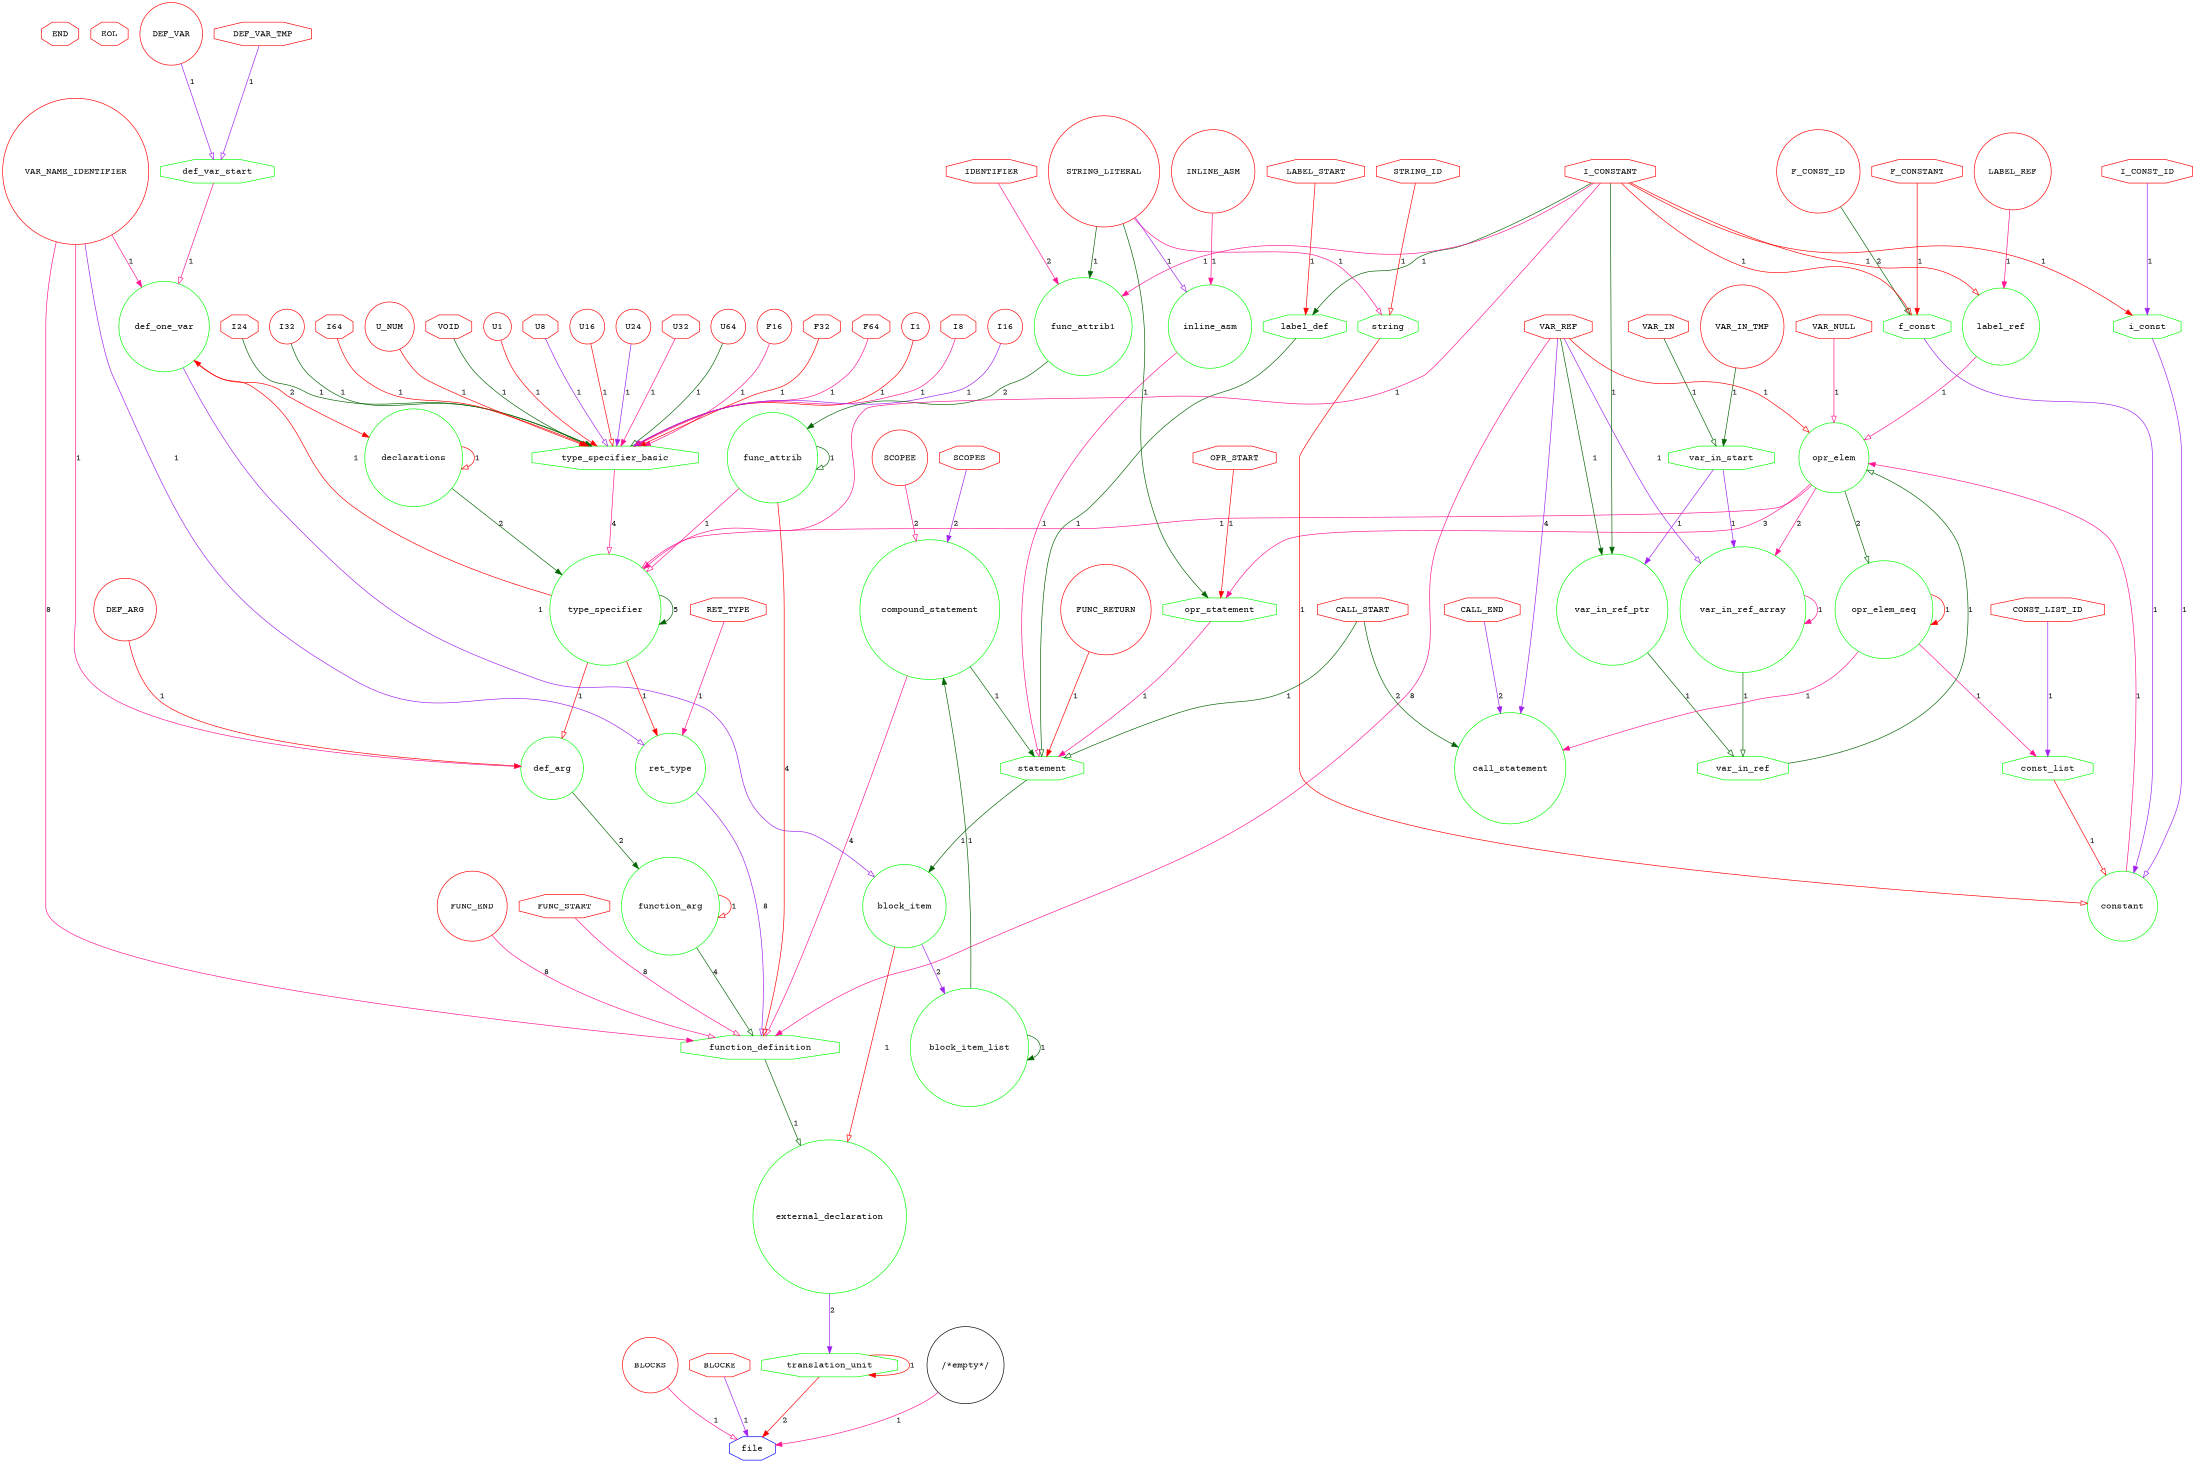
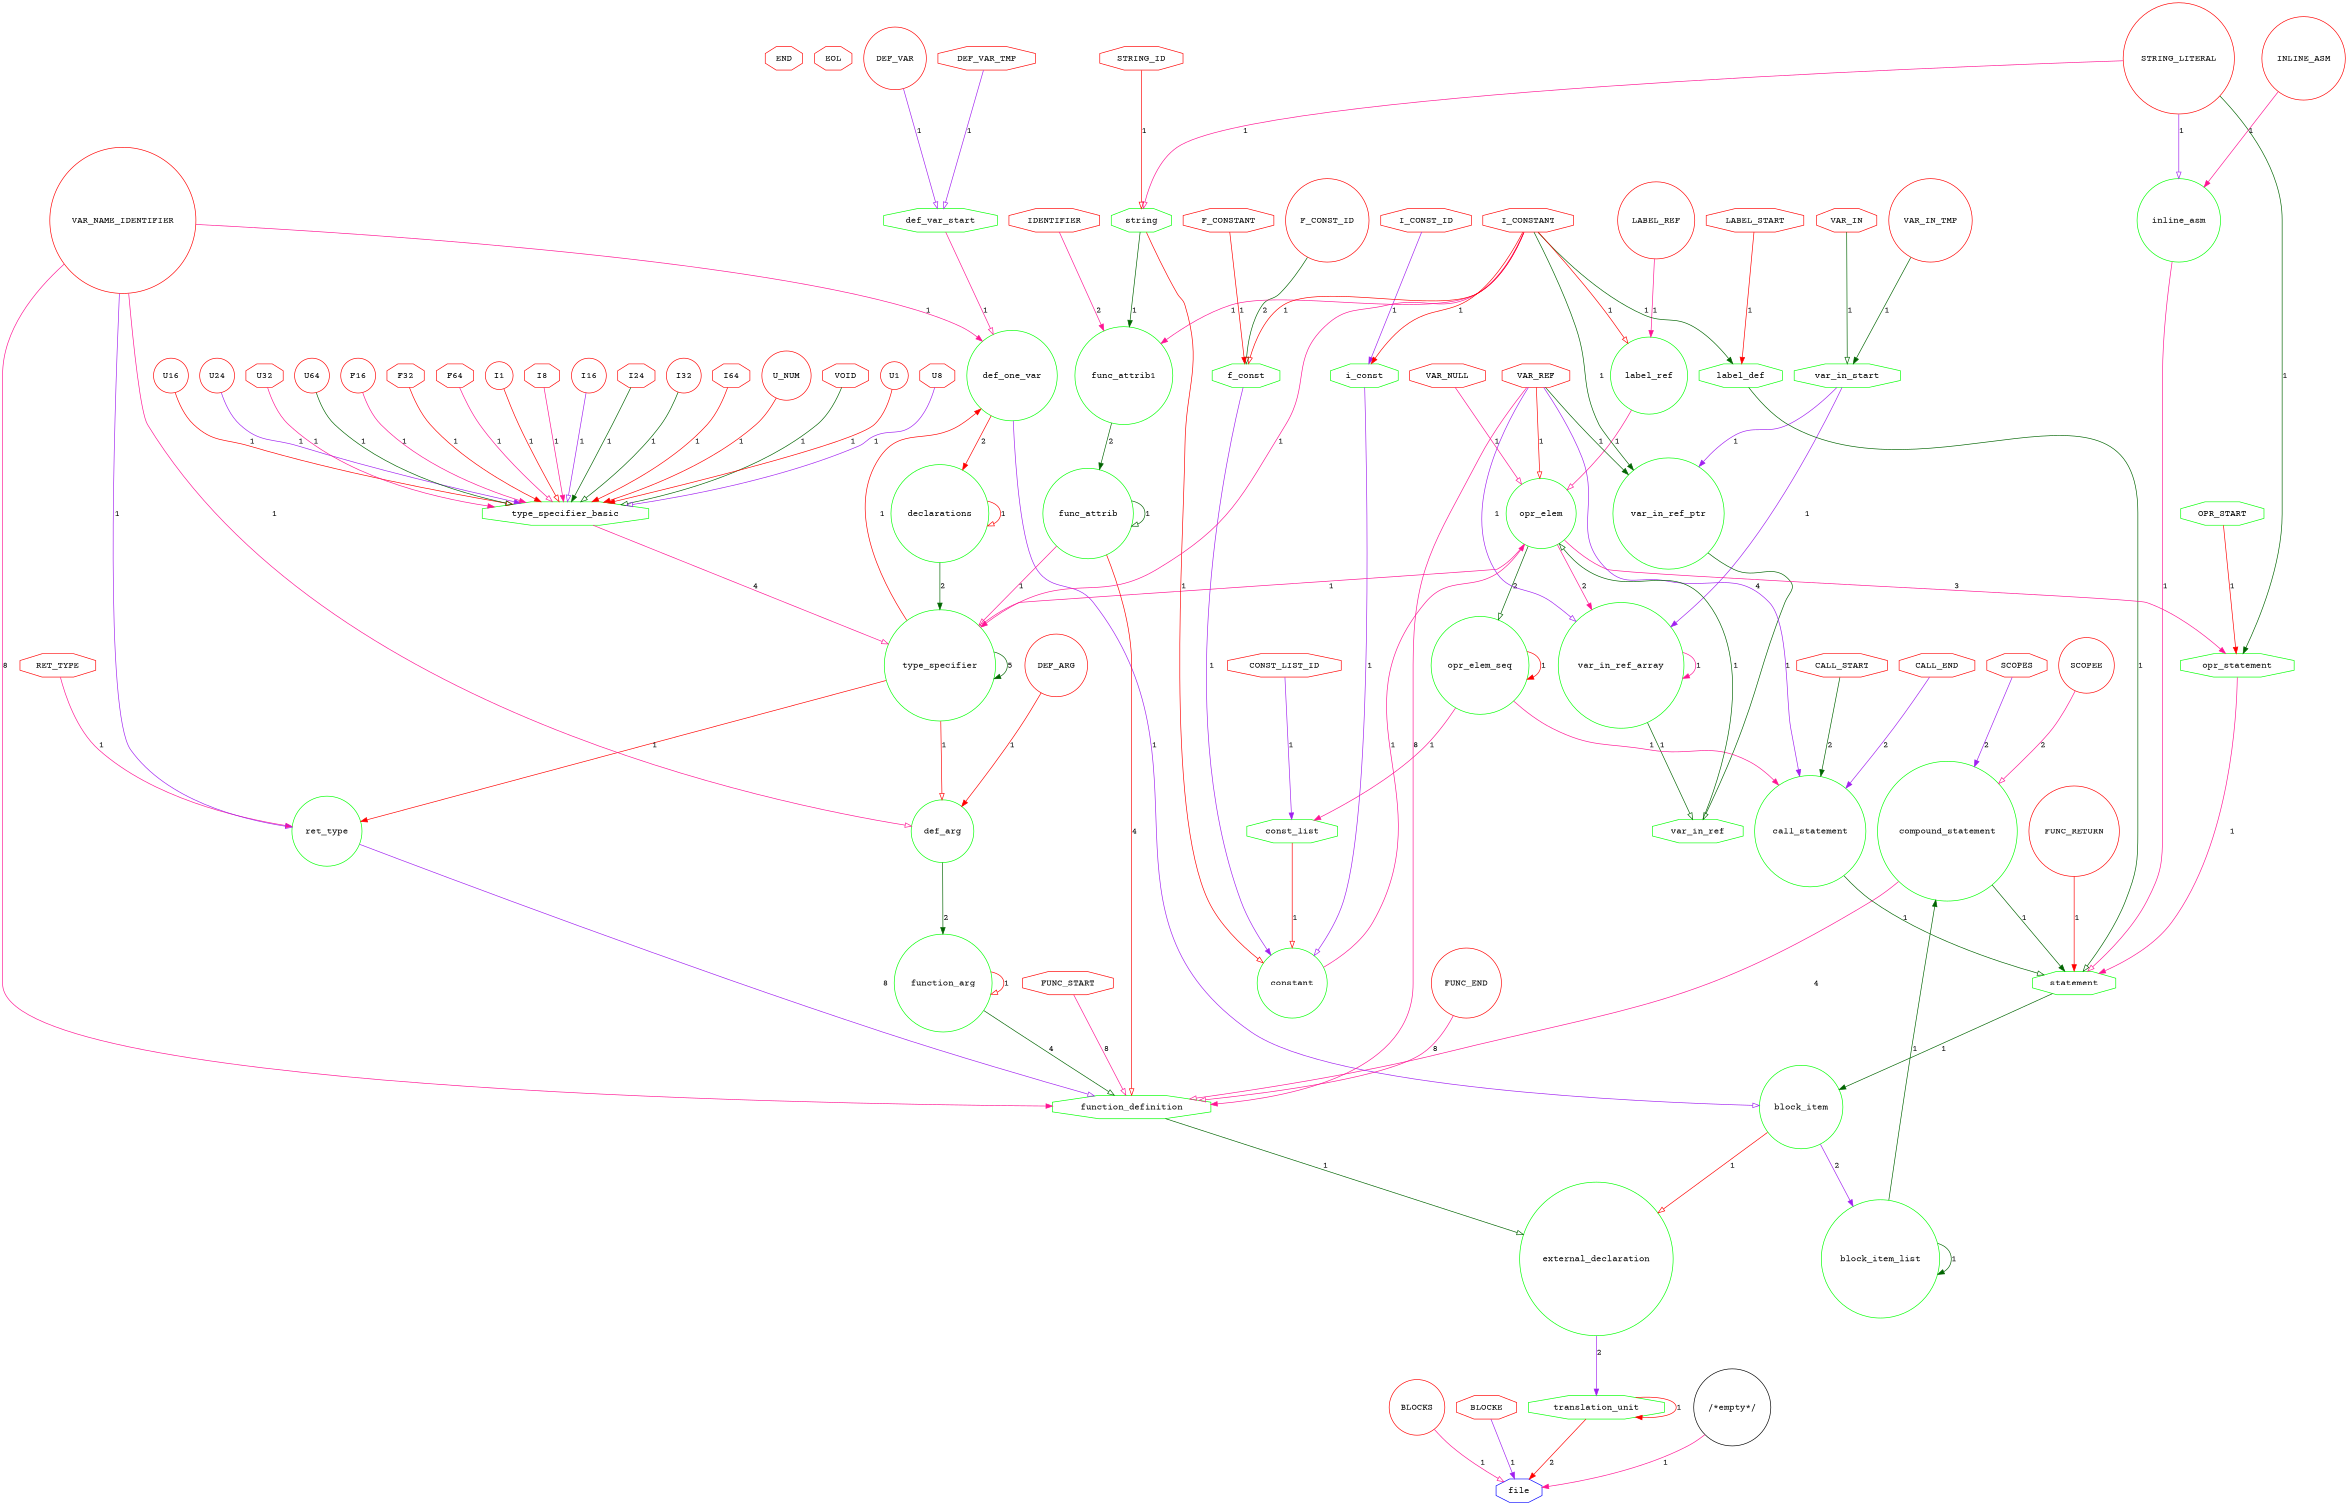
(1094, 249) -> (1135, 276)
(1235, 458) -> (2222, 514)
(1225, 703) -> (1935, 936)
